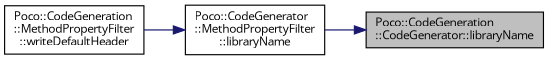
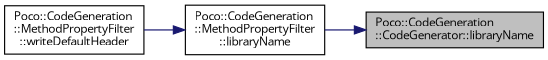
(255, 30) -> (255, 30)
